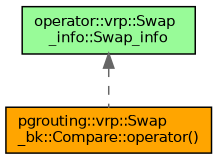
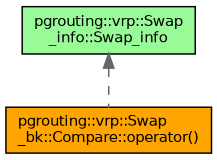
(109, 30) -> (109, 30)
